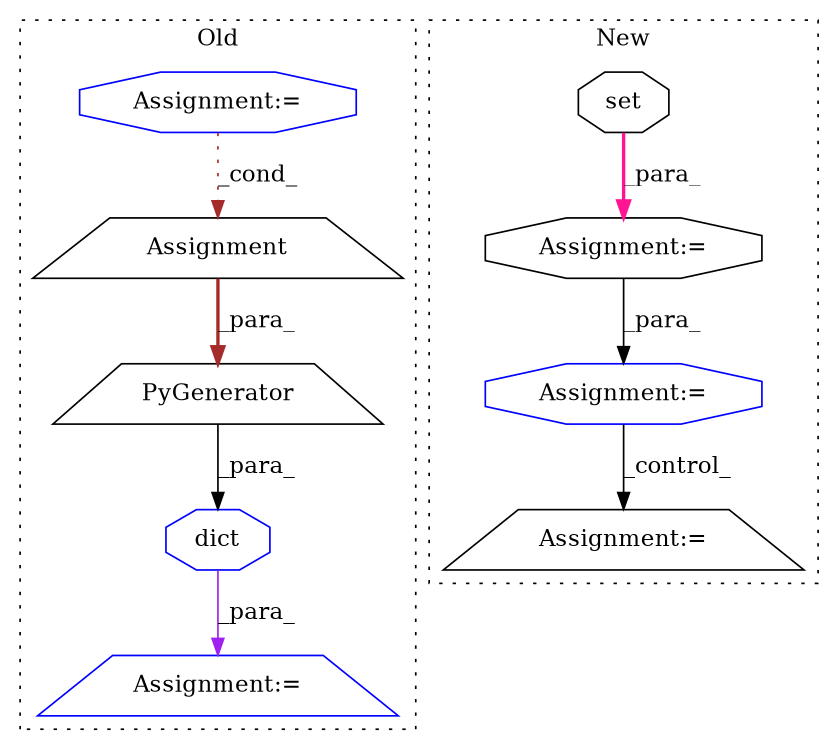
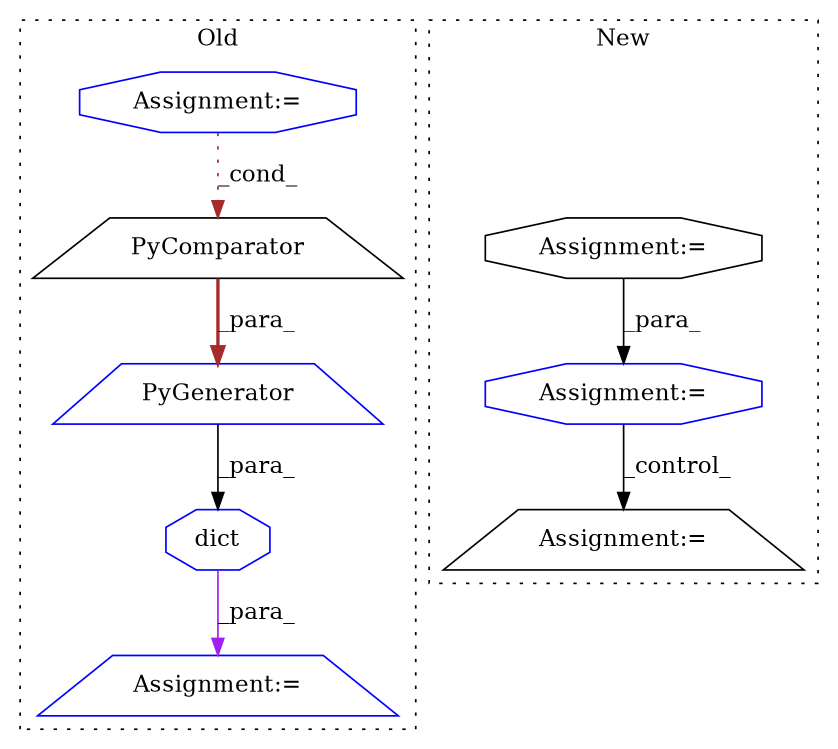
(624, 102) -> none
(218, 248) -> (218, 248)
(218, 394) -> (218, 394)
